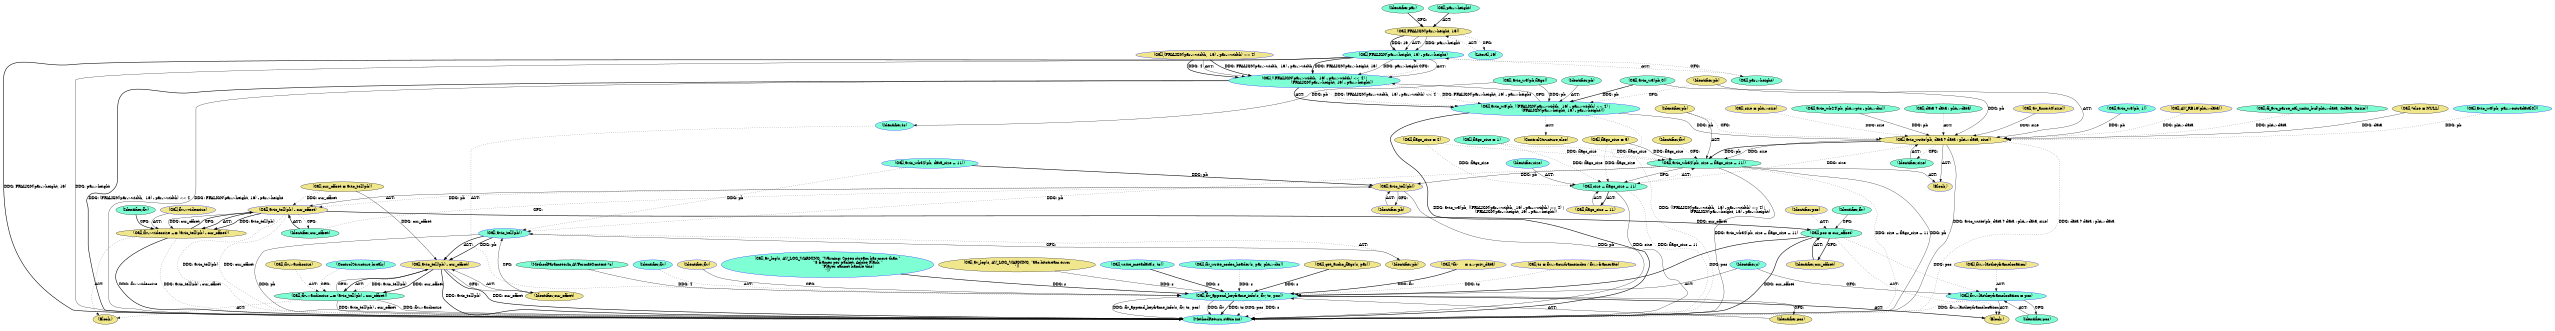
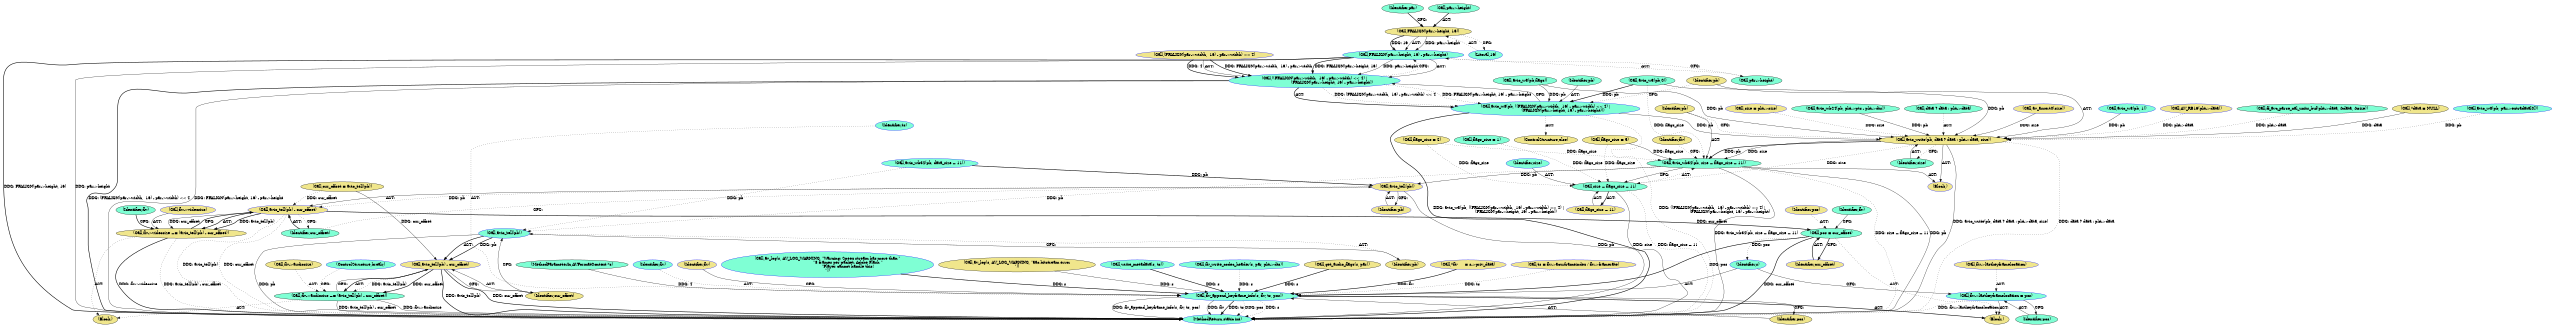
(2420, 109) -> (2420, 109)
(1208, 113) -> (1712, 117)
(1582, 148) -> (1663, 135)
(1908, 267) -> (1772, 238)
